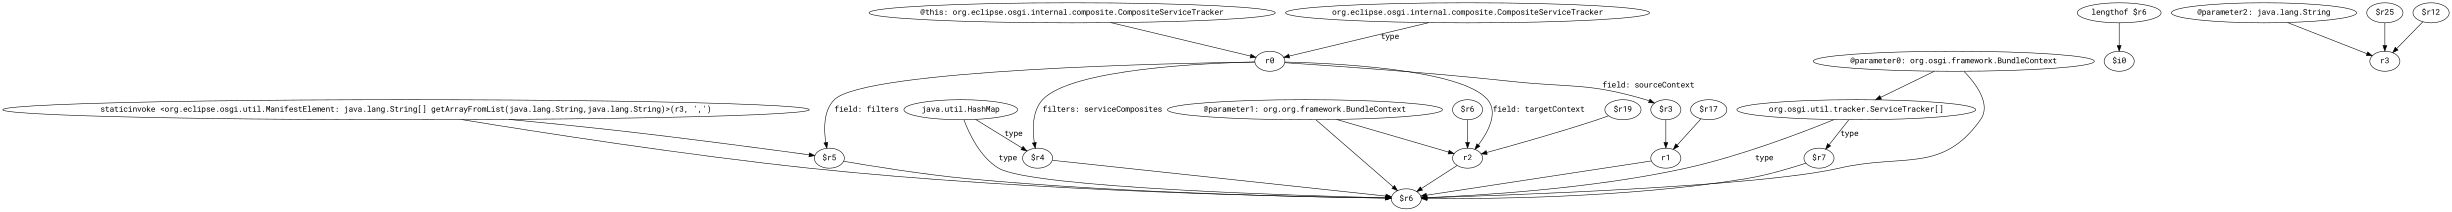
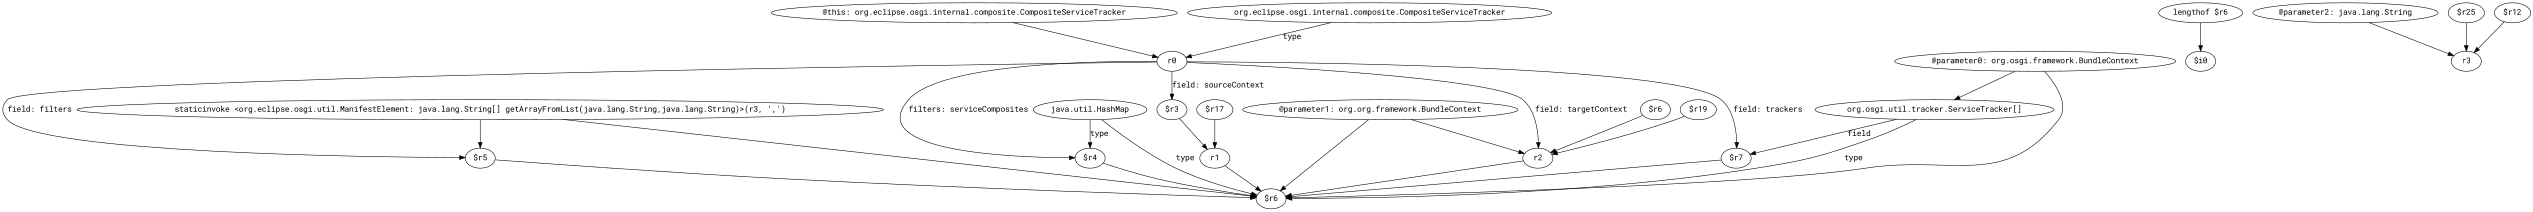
none -> (1479, 68)
(1850, 134) -> (1859, 134)
